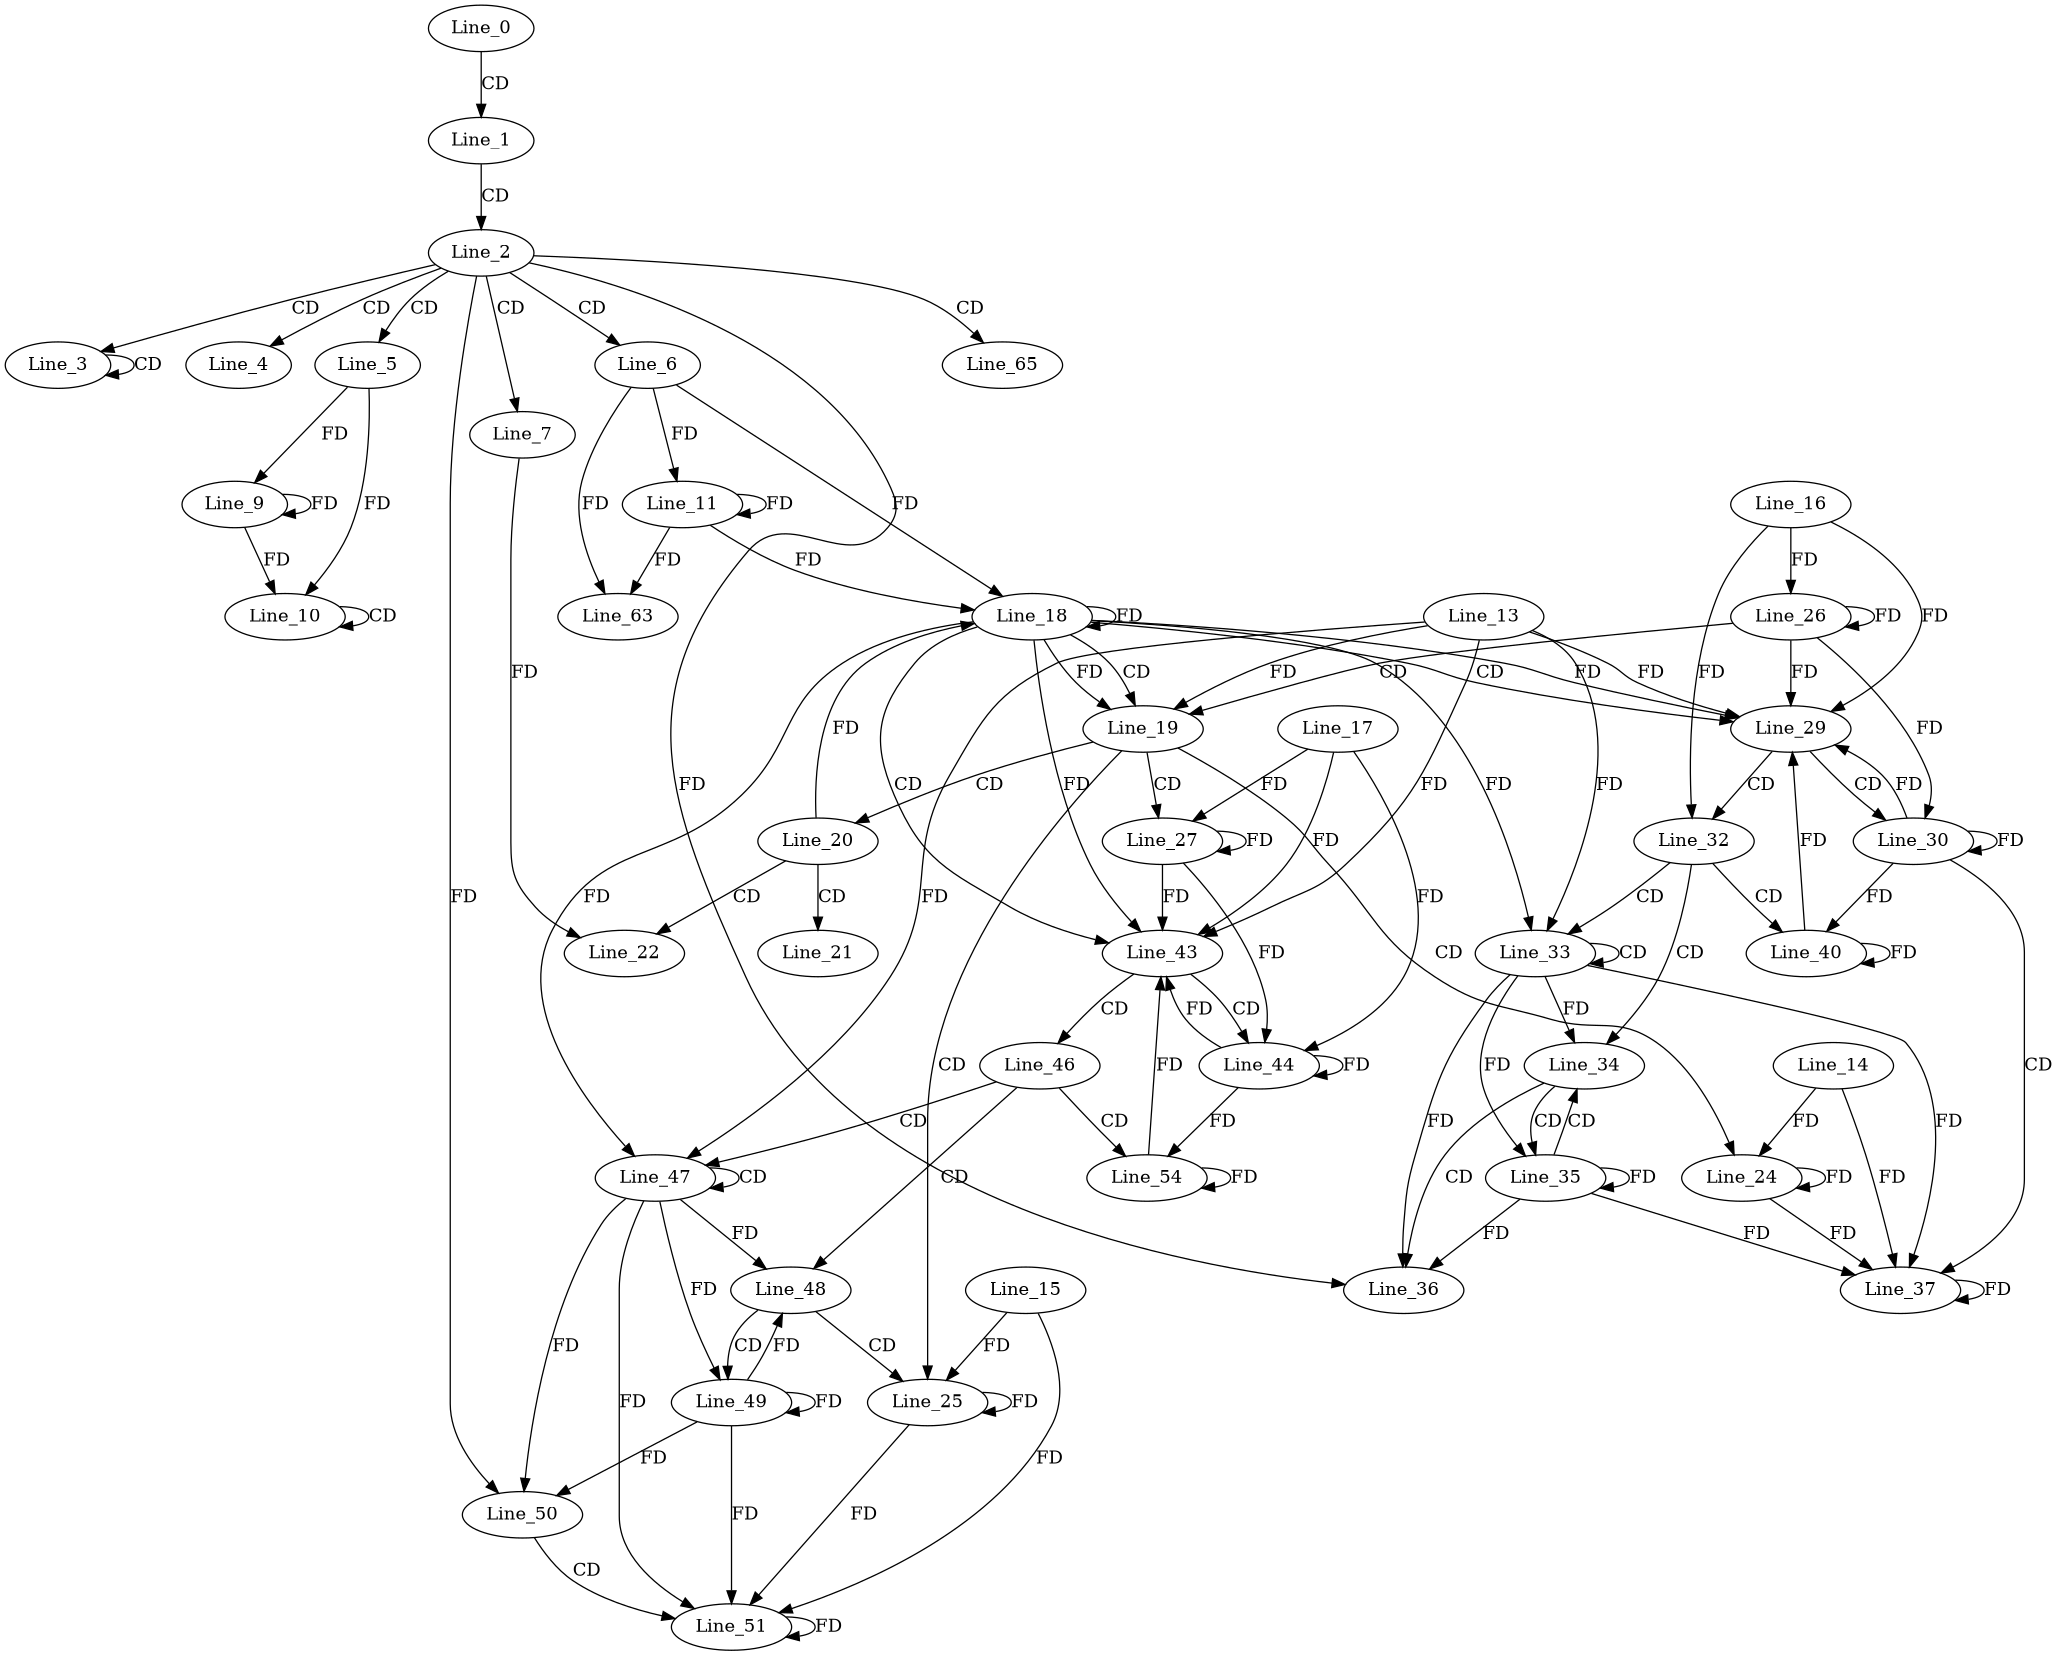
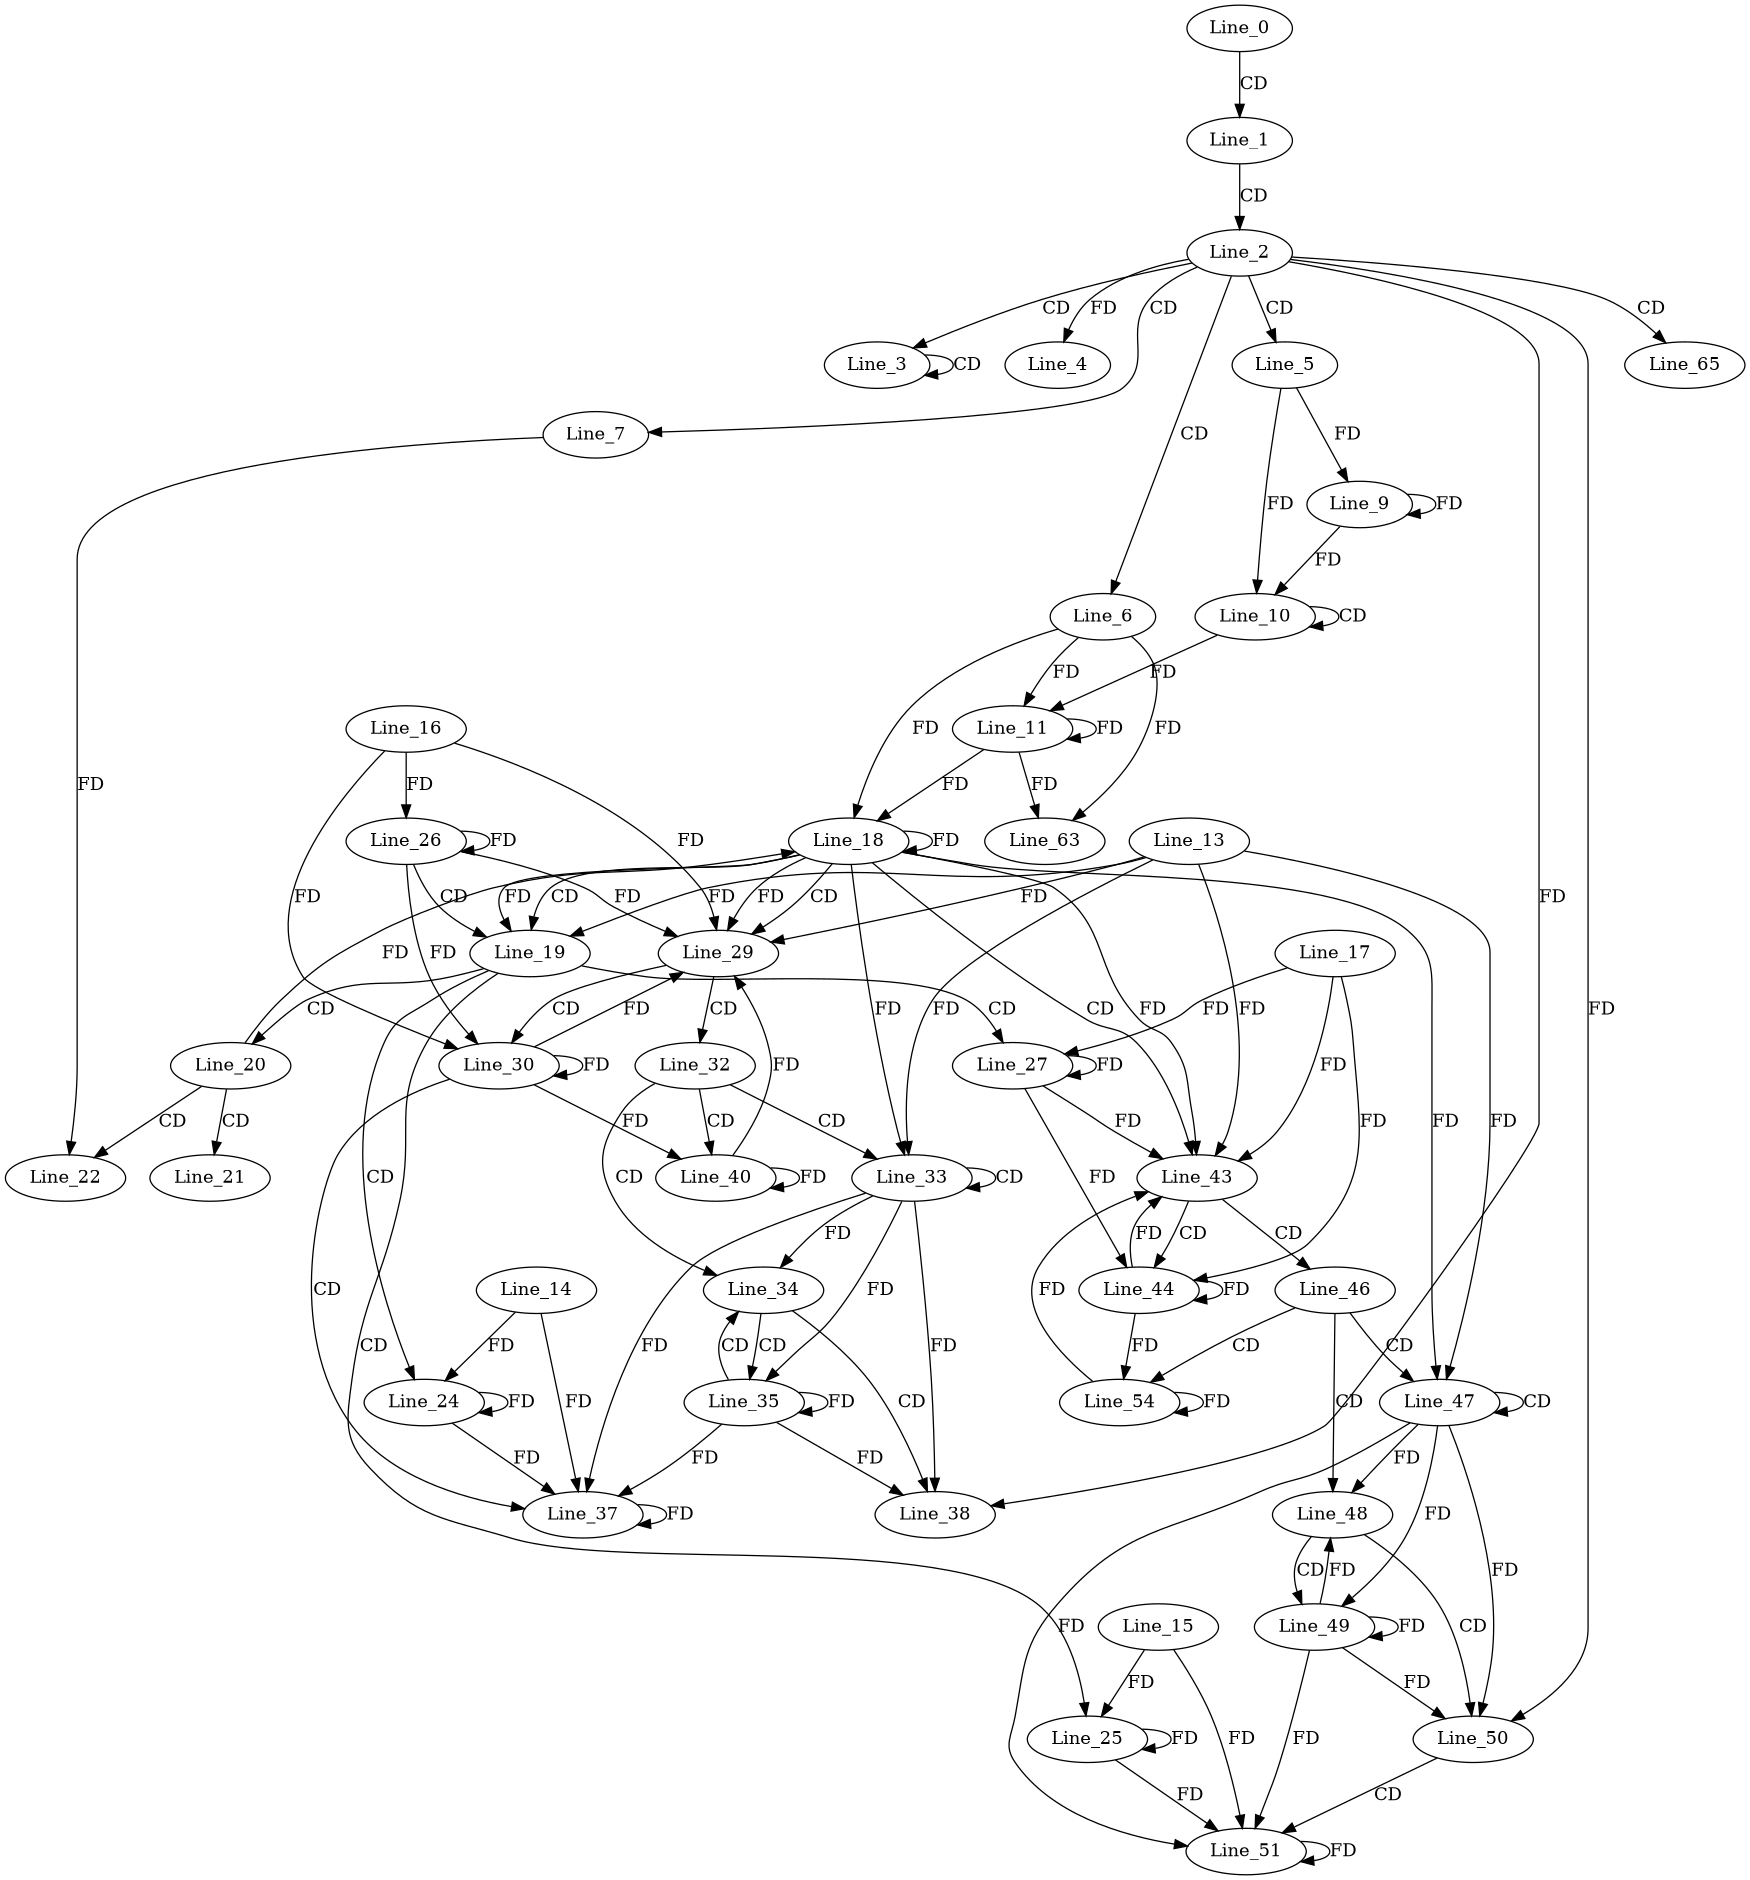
(377, 309) -> (1104, 309)
(1700, 656) -> (289, 930)
none -> (1140, 670)
(1404, 1290) -> (935, 1515)
(854, 1342) -> (1439, 1605)
